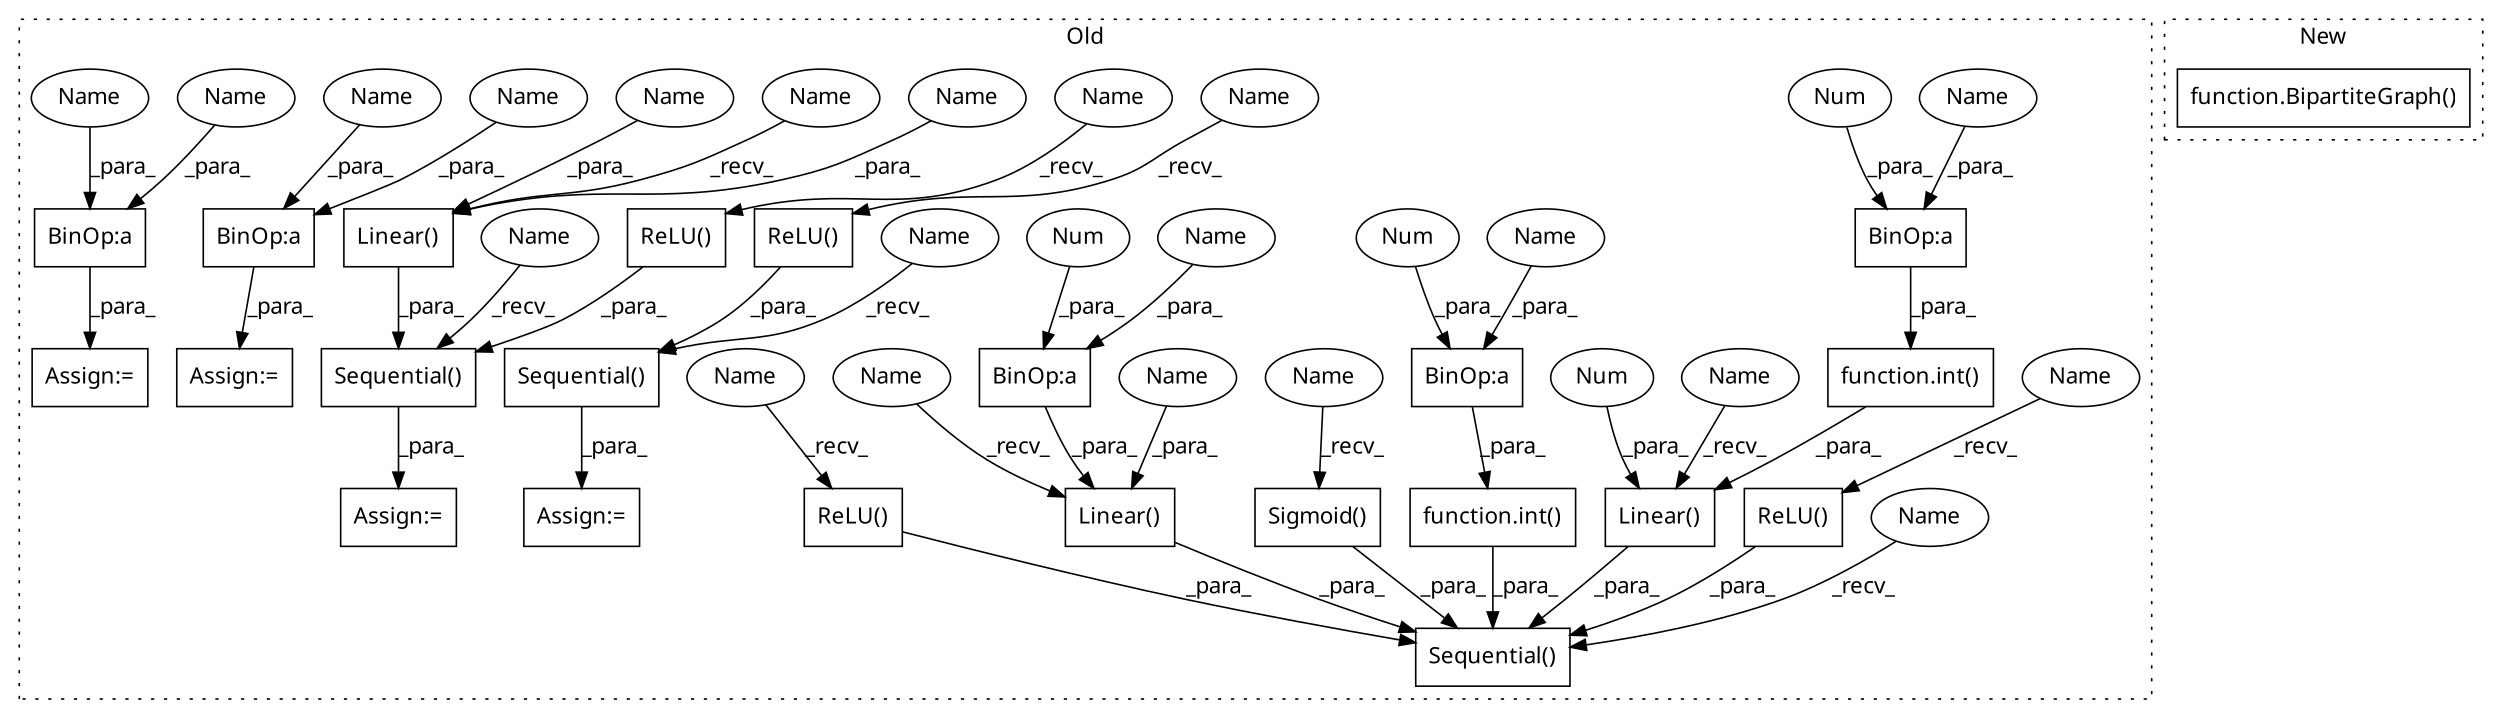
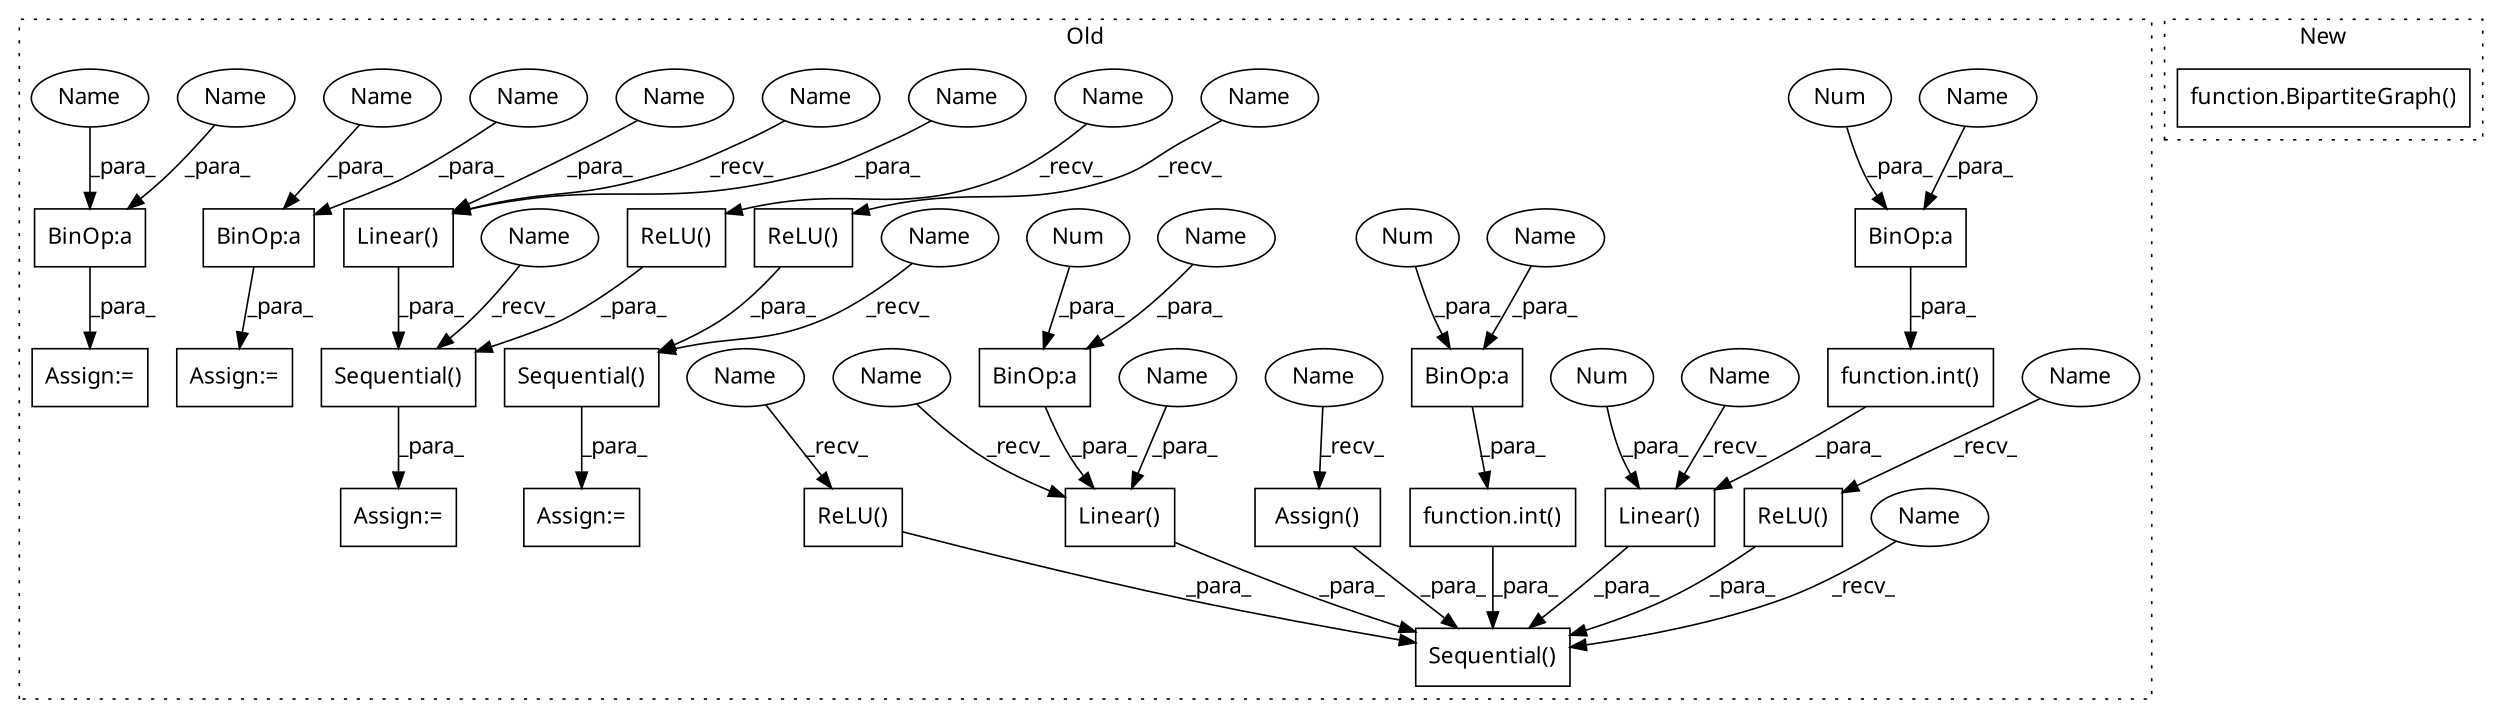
(1318, 517) -> (1318, 517)
